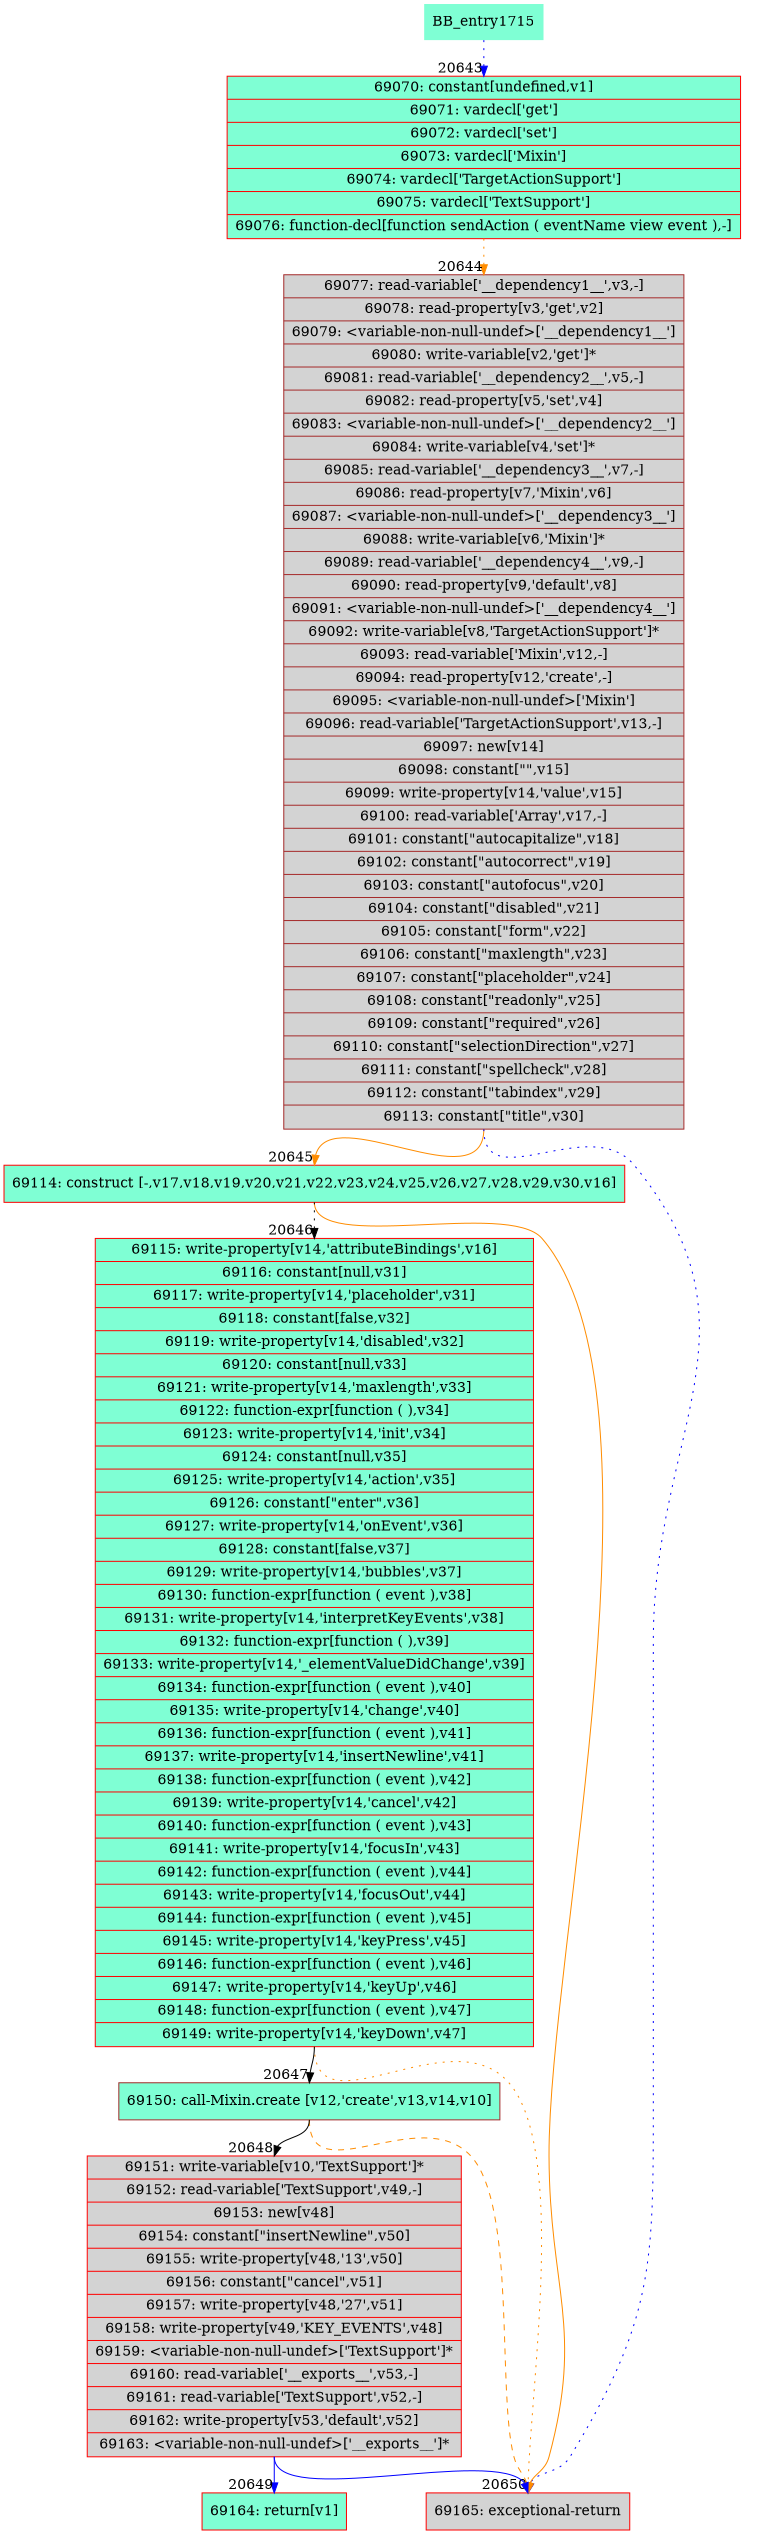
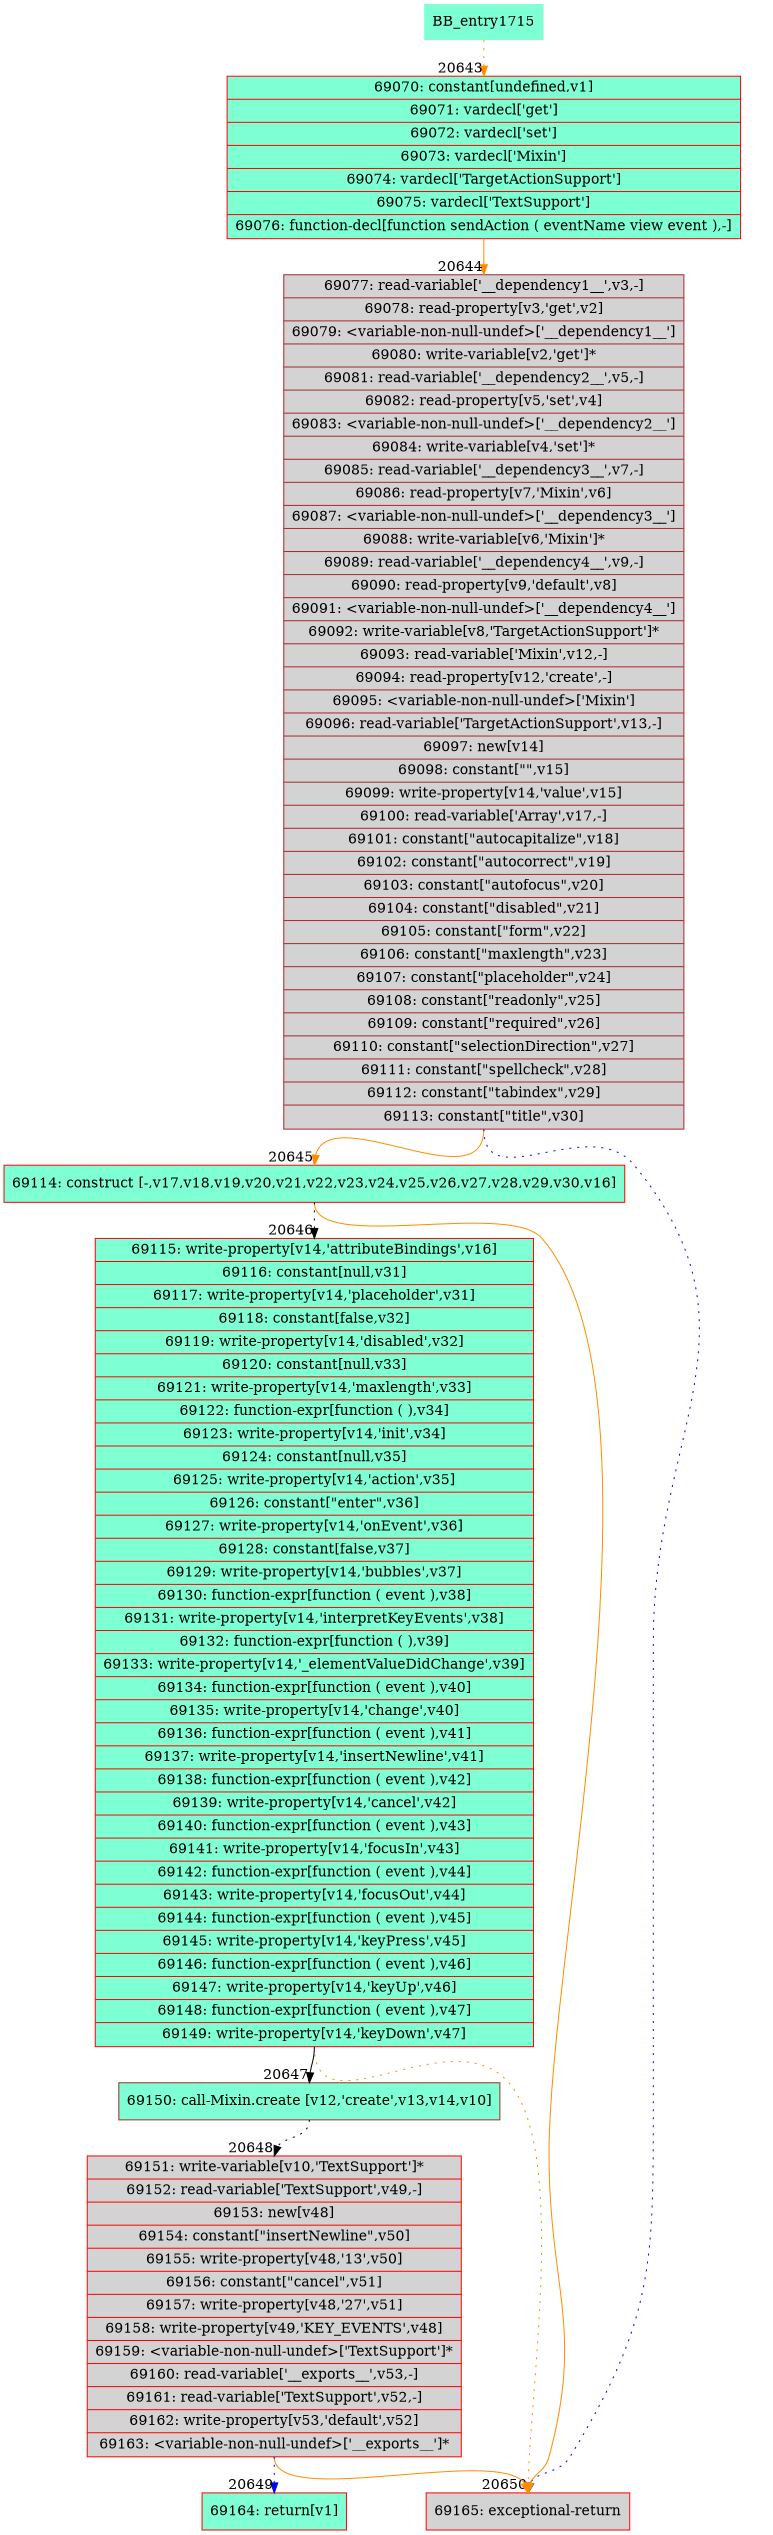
(484, 53) -> (484, 53)
(484, 252) -> (484, 252)
(297, 2136) -> (297, 2136)
(496, 2226) -> none
(274, 2470) -> (274, 2470)
(396, 2475) -> (396, 2475)
